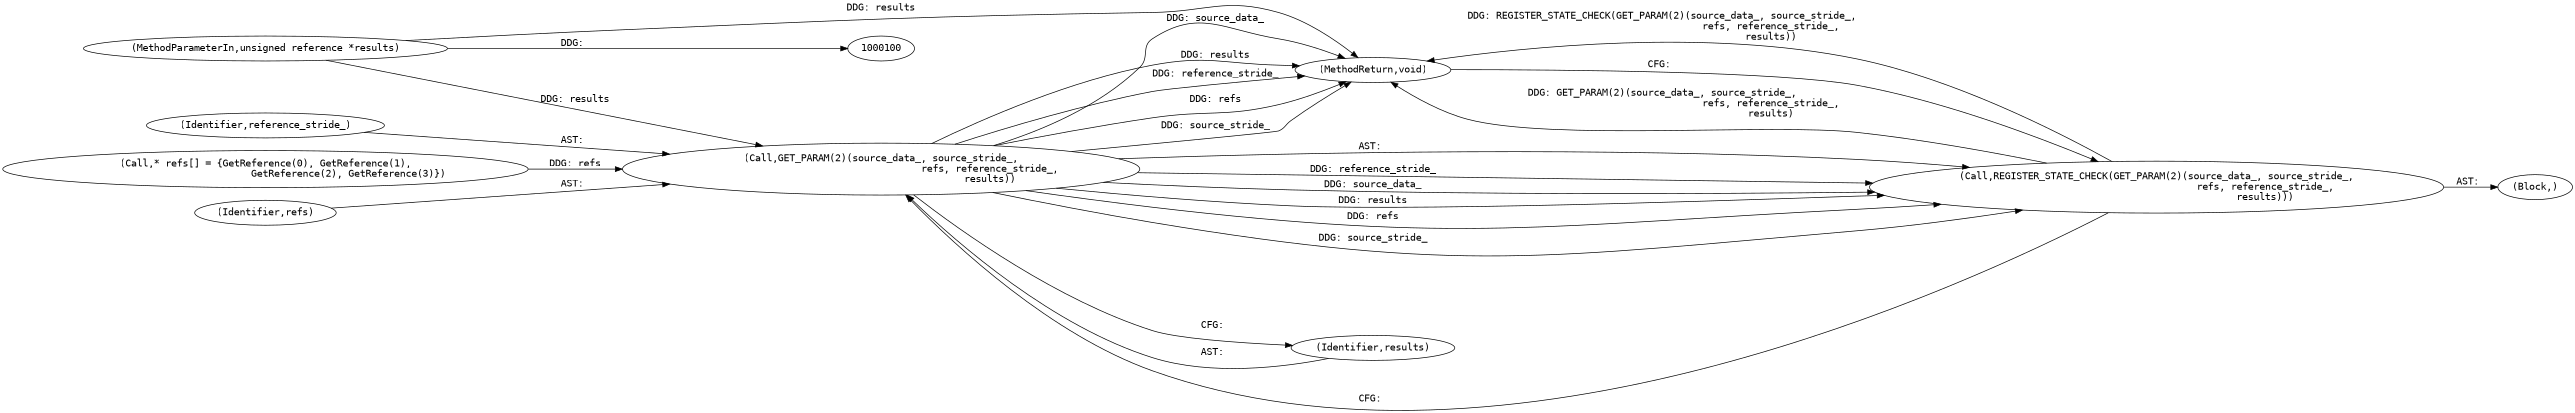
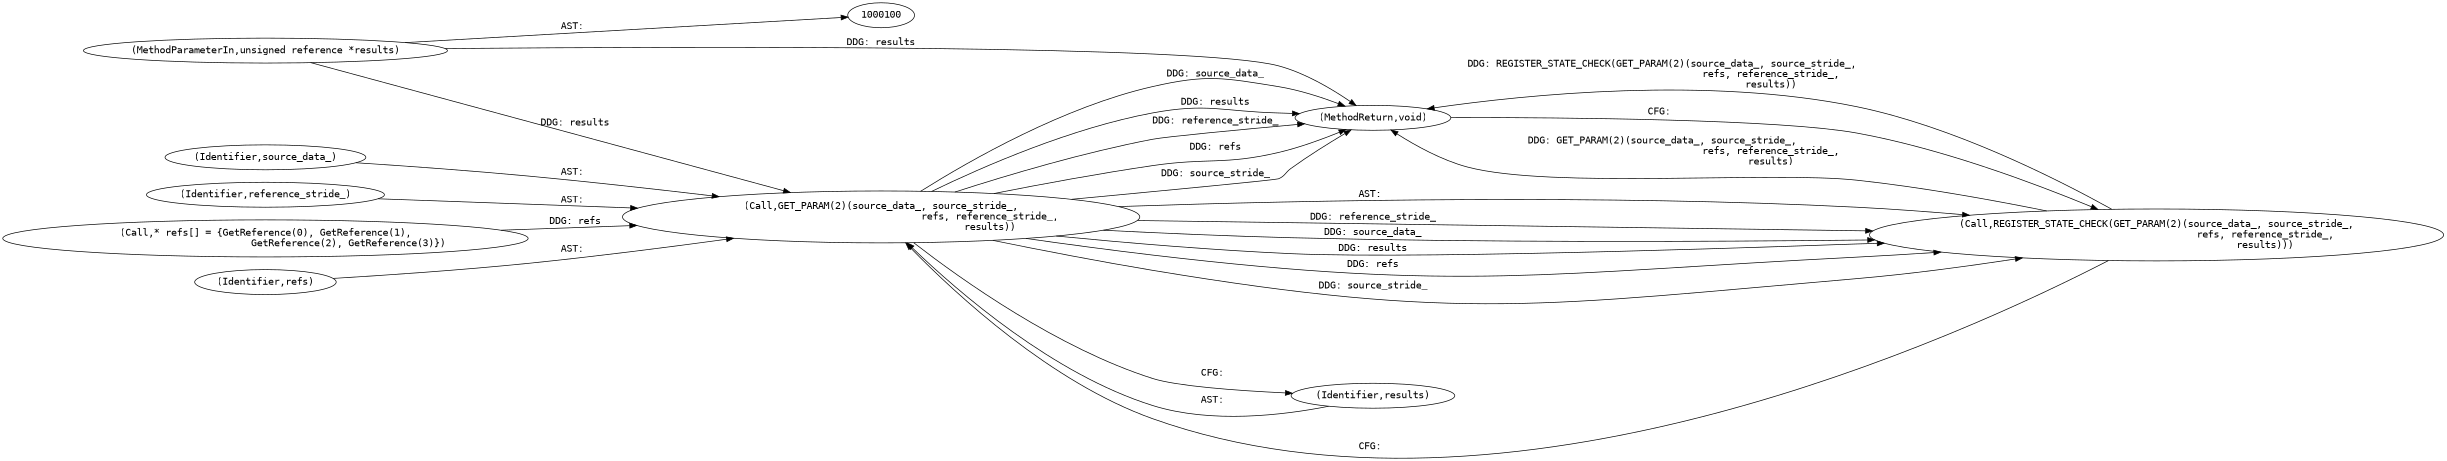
(575, 43) -> (575, 27)
none -> (265, 157)
(2535, 187) -> none
